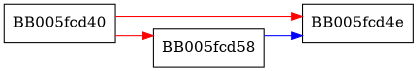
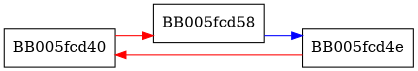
(203, 17) -> (214, 55)
